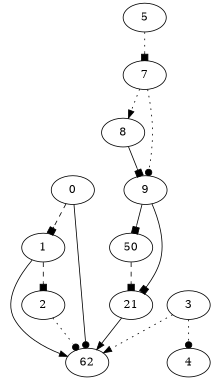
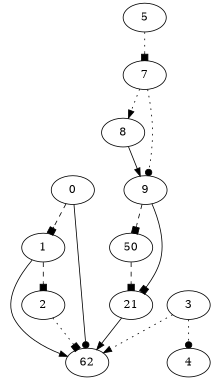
(133, 158) -> (133, 158)
(139, 215) -> (139, 215)
(63, 331) -> (63, 331)
